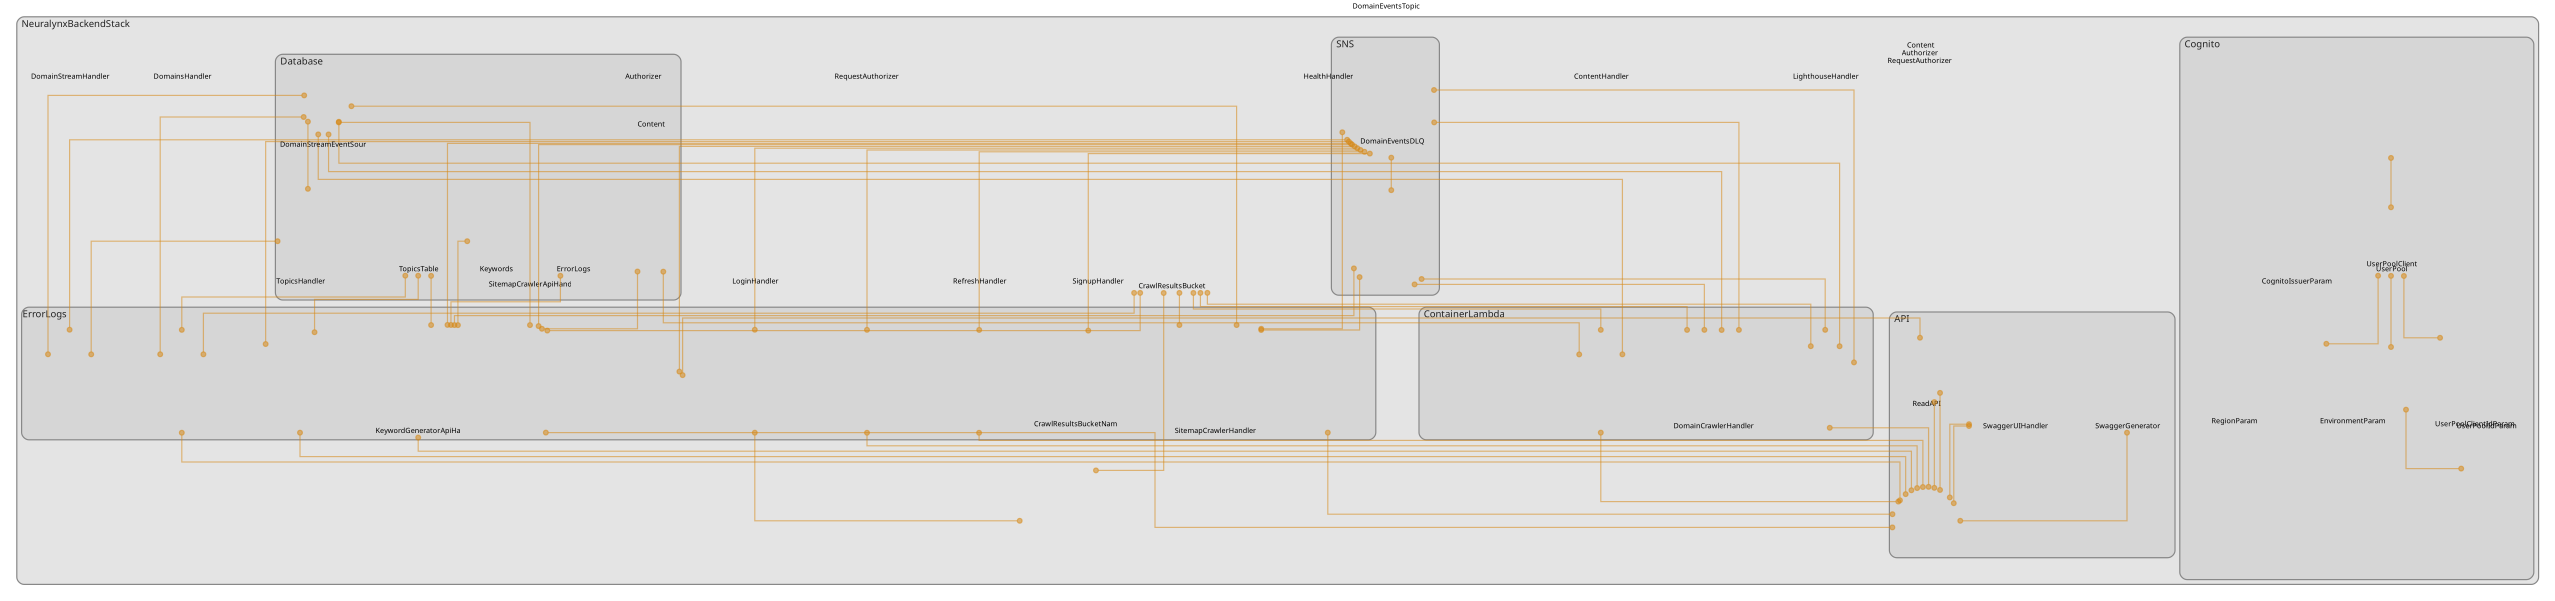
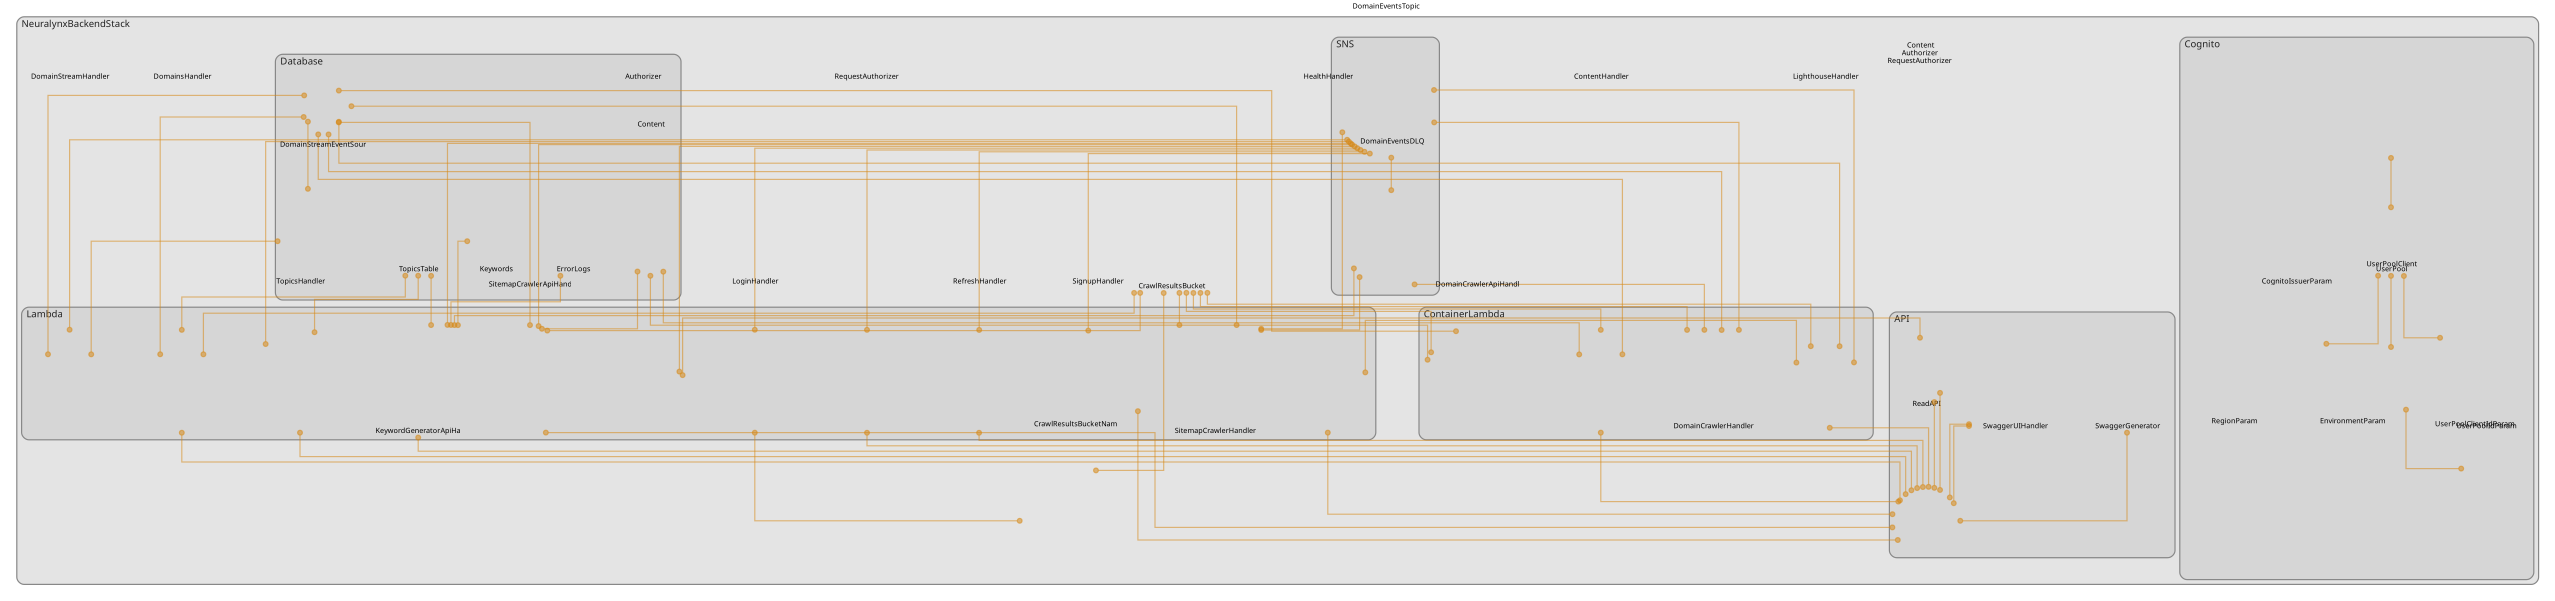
(1649, 279) -> (1576, 320)
(45, 315) -> (45, 315)
none -> (1478, 381)
none -> (1453, 540)
